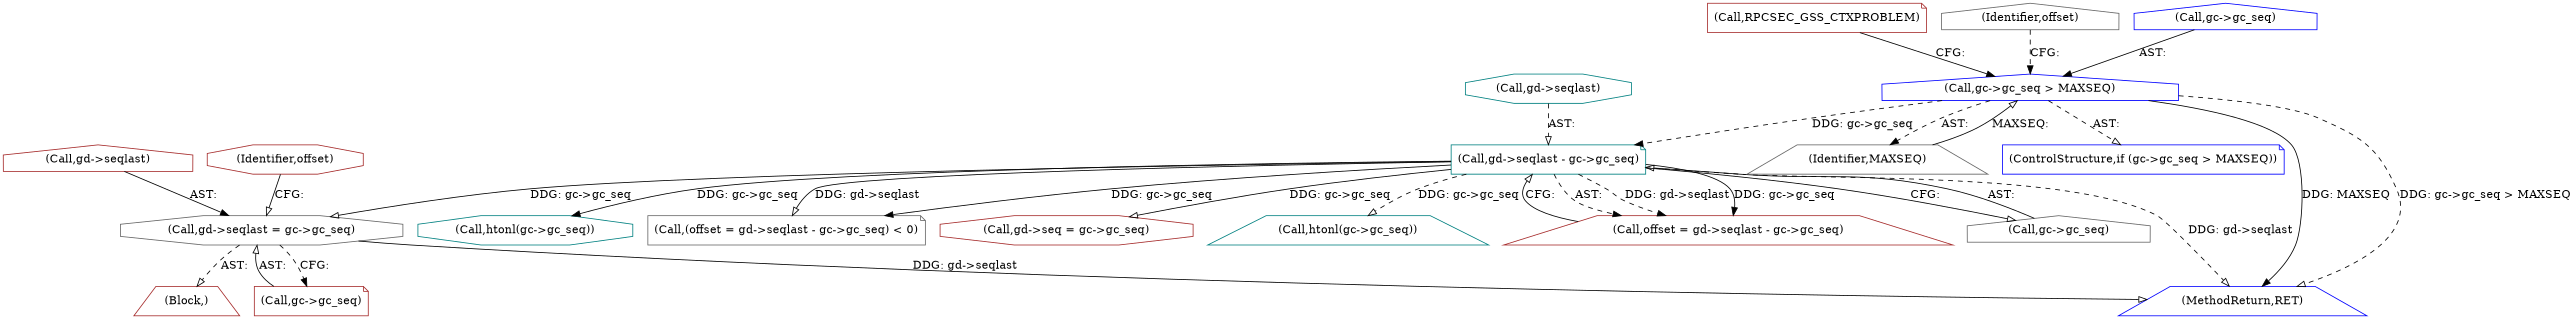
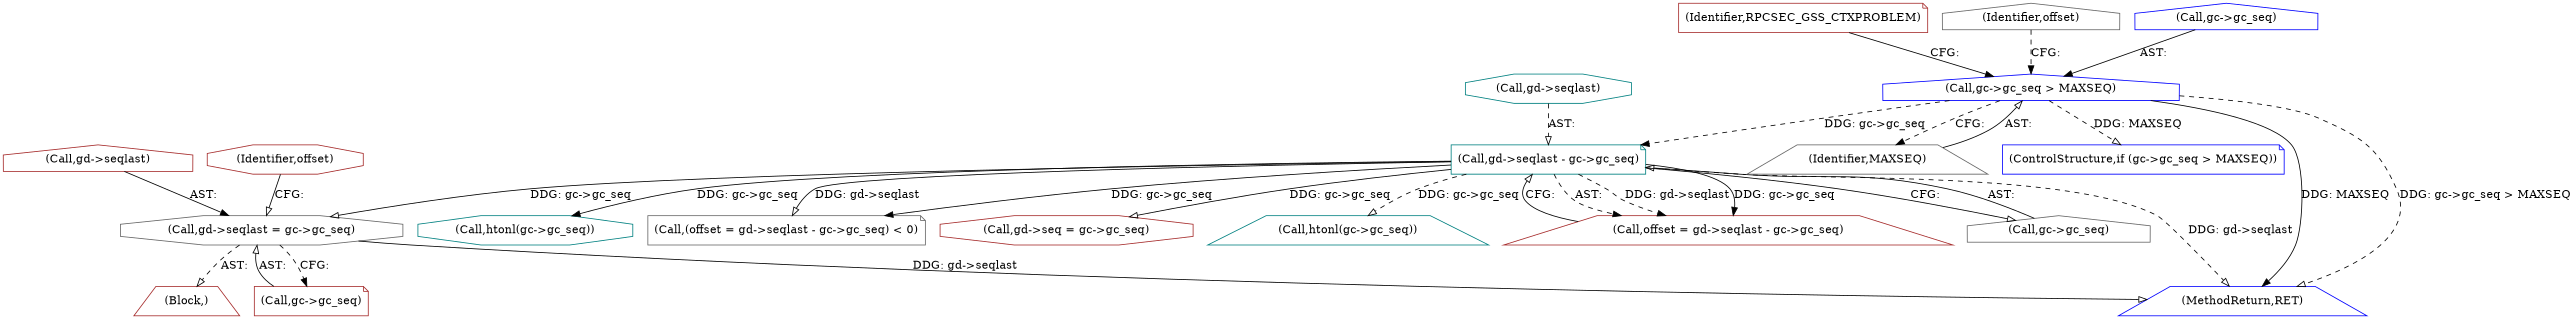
(1817, 18) -> (1803, 18)
(1957, 124) -> (1972, 124)
(2023, 124) -> (2020, 124)
(2108, 124) -> (2138, 124)
